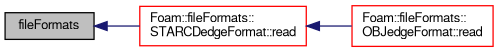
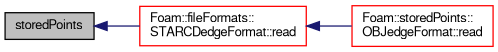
(50, 26) -> (50, 26)
(423, 26) -> (423, 26)
